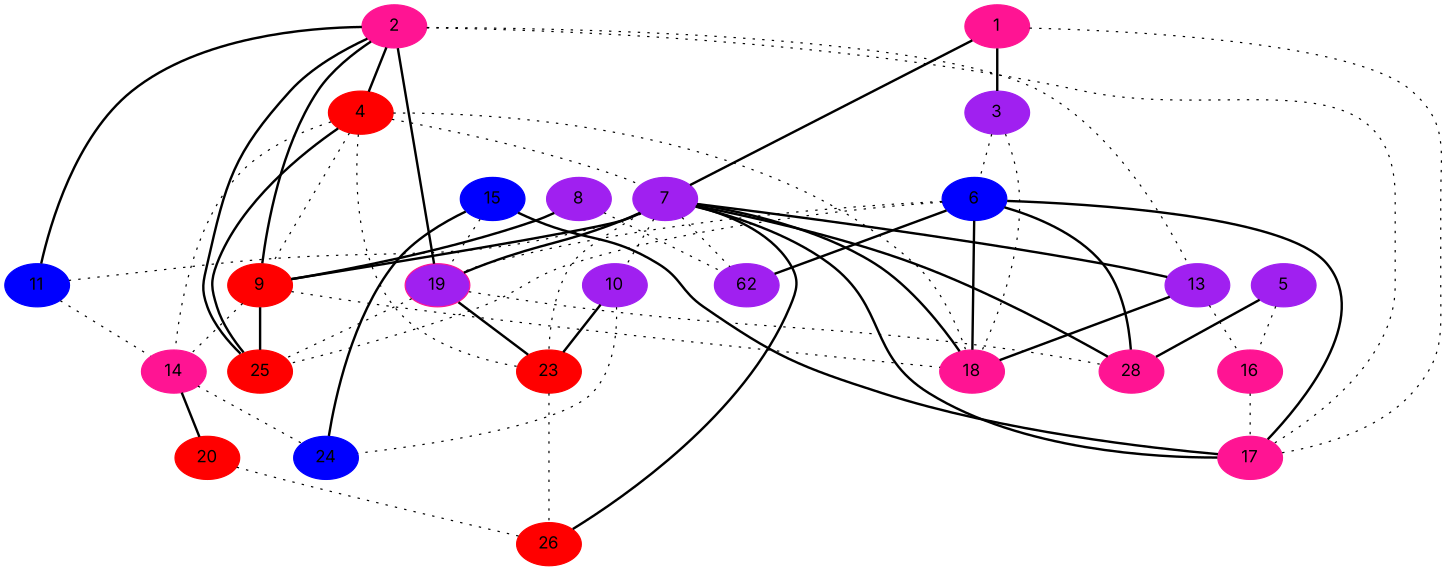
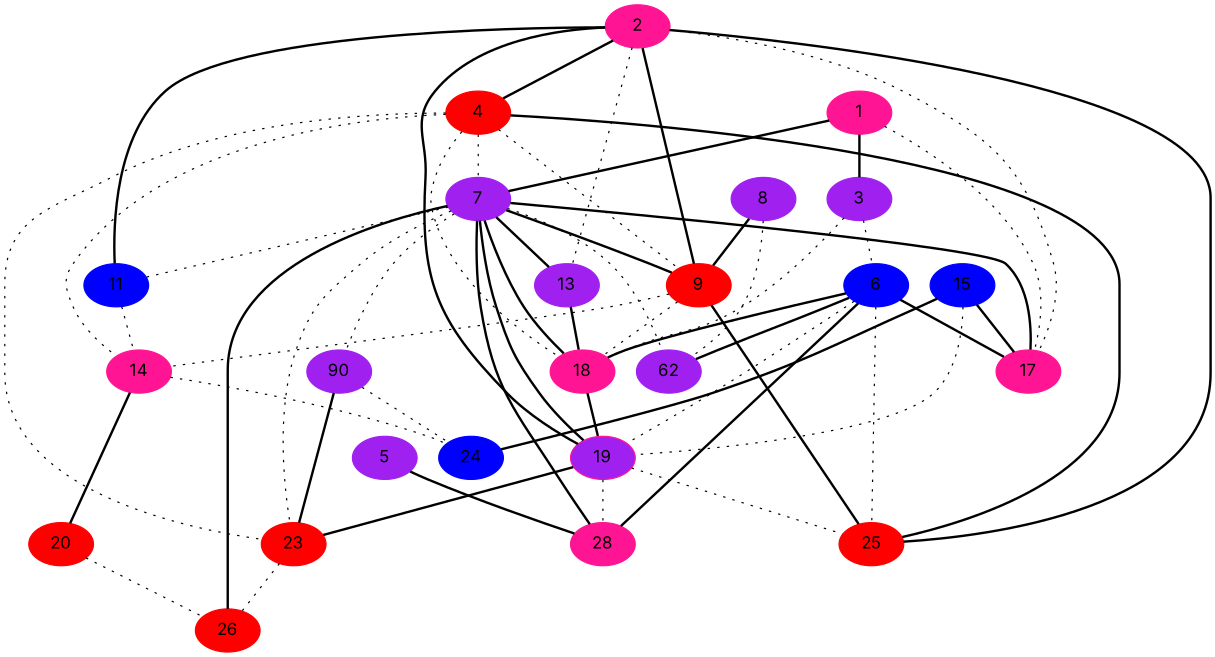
(615, 285) -> (339, 372)
(1250, 372) -> none
none -> (593, 415)
